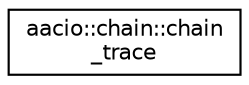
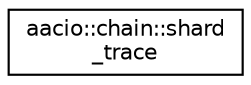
(125, 42) -> (126, 42)
